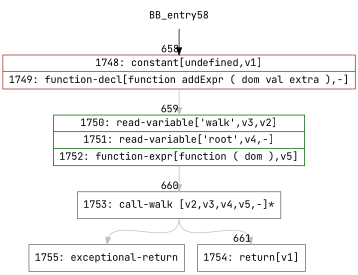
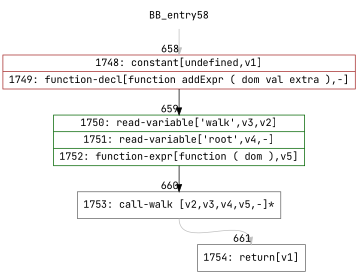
(179, 38) -> (179, 38)
(179, 98) -> (179, 98)
(179, 175) -> (179, 175)
(107, 258) -> none
